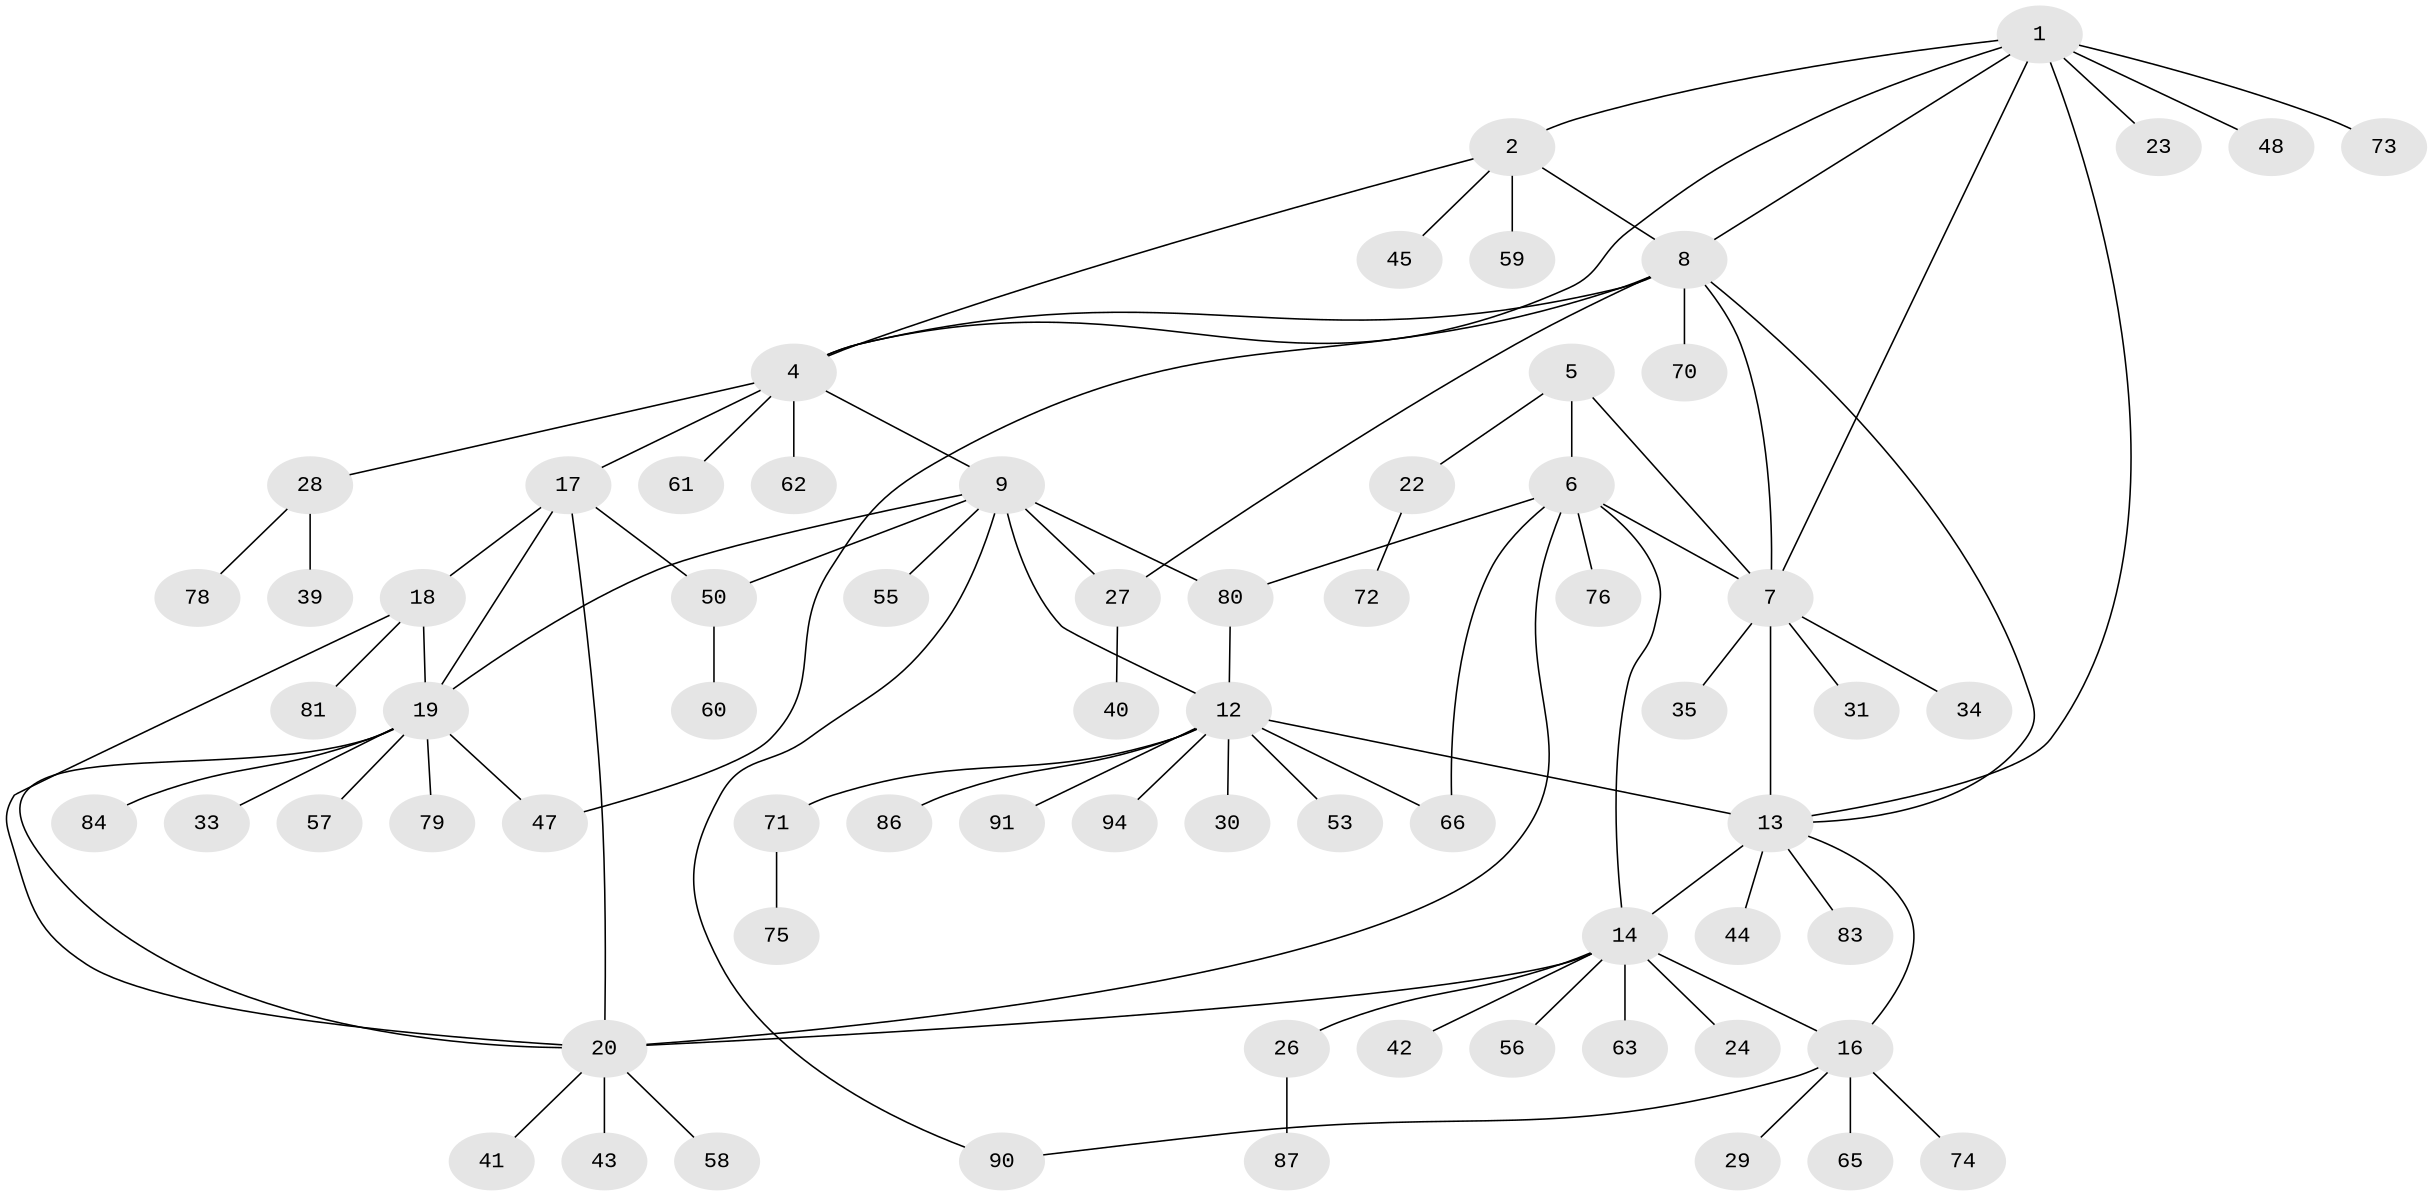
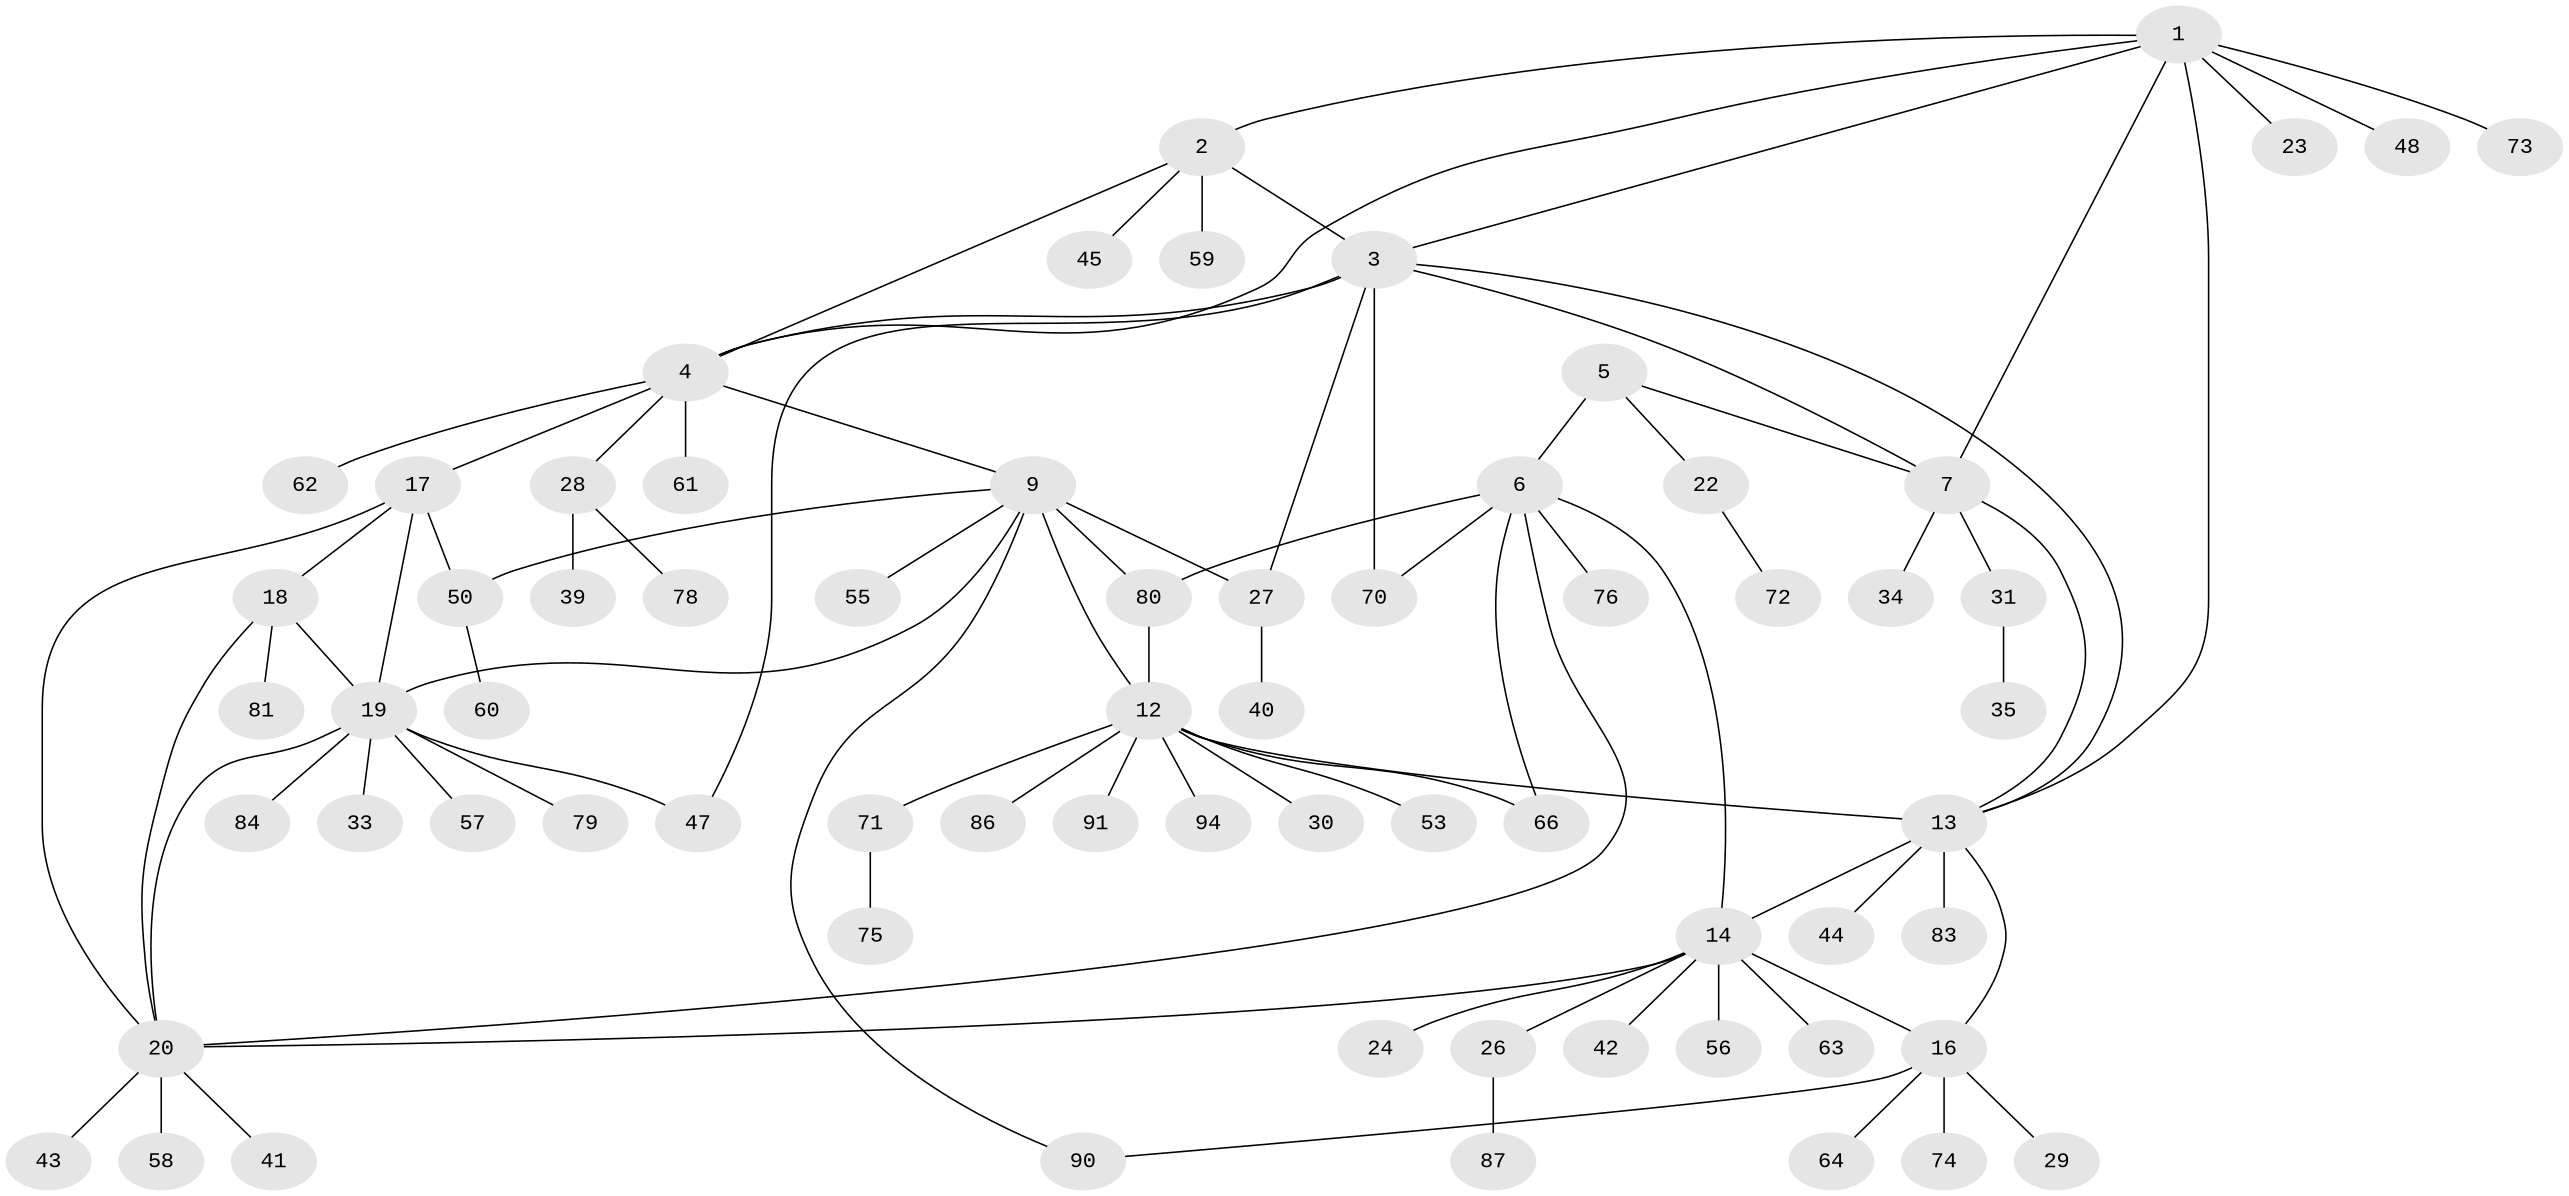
(1684, 260) -> (1374, 260)
(1671, 541) -> (1447, 542)
(1727, 654) -> (2004, 654)
(1850, 1161) -> (1831, 1161)
